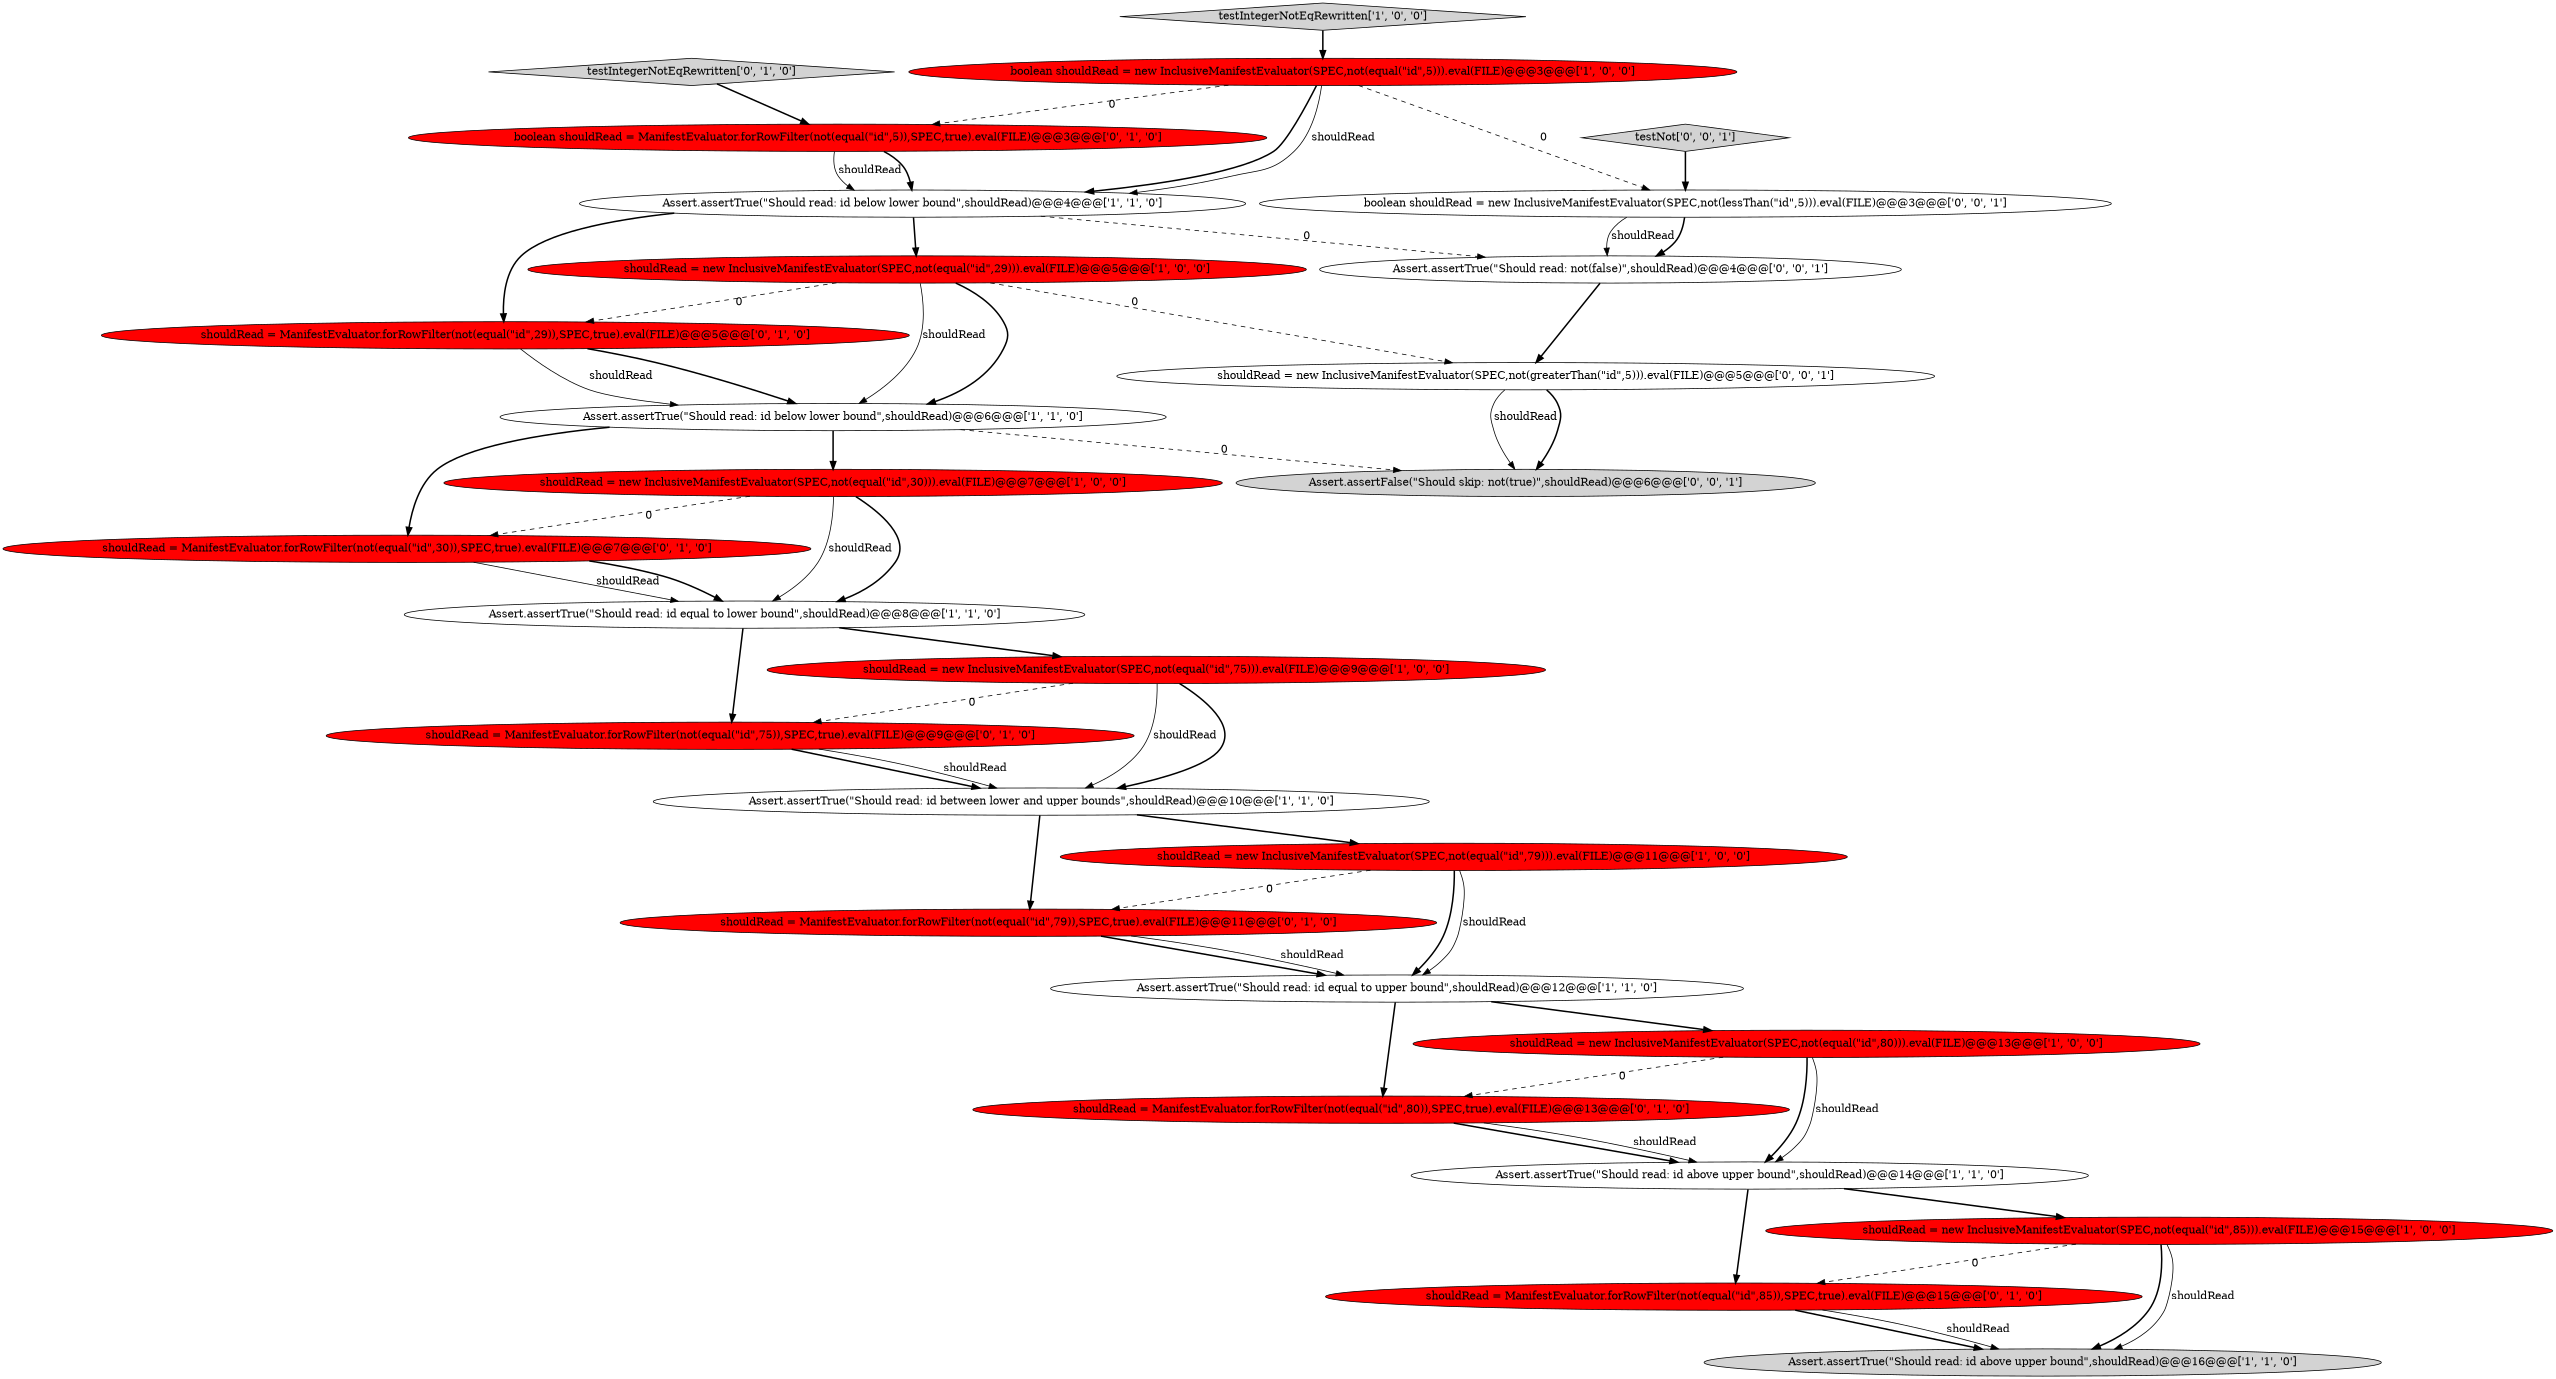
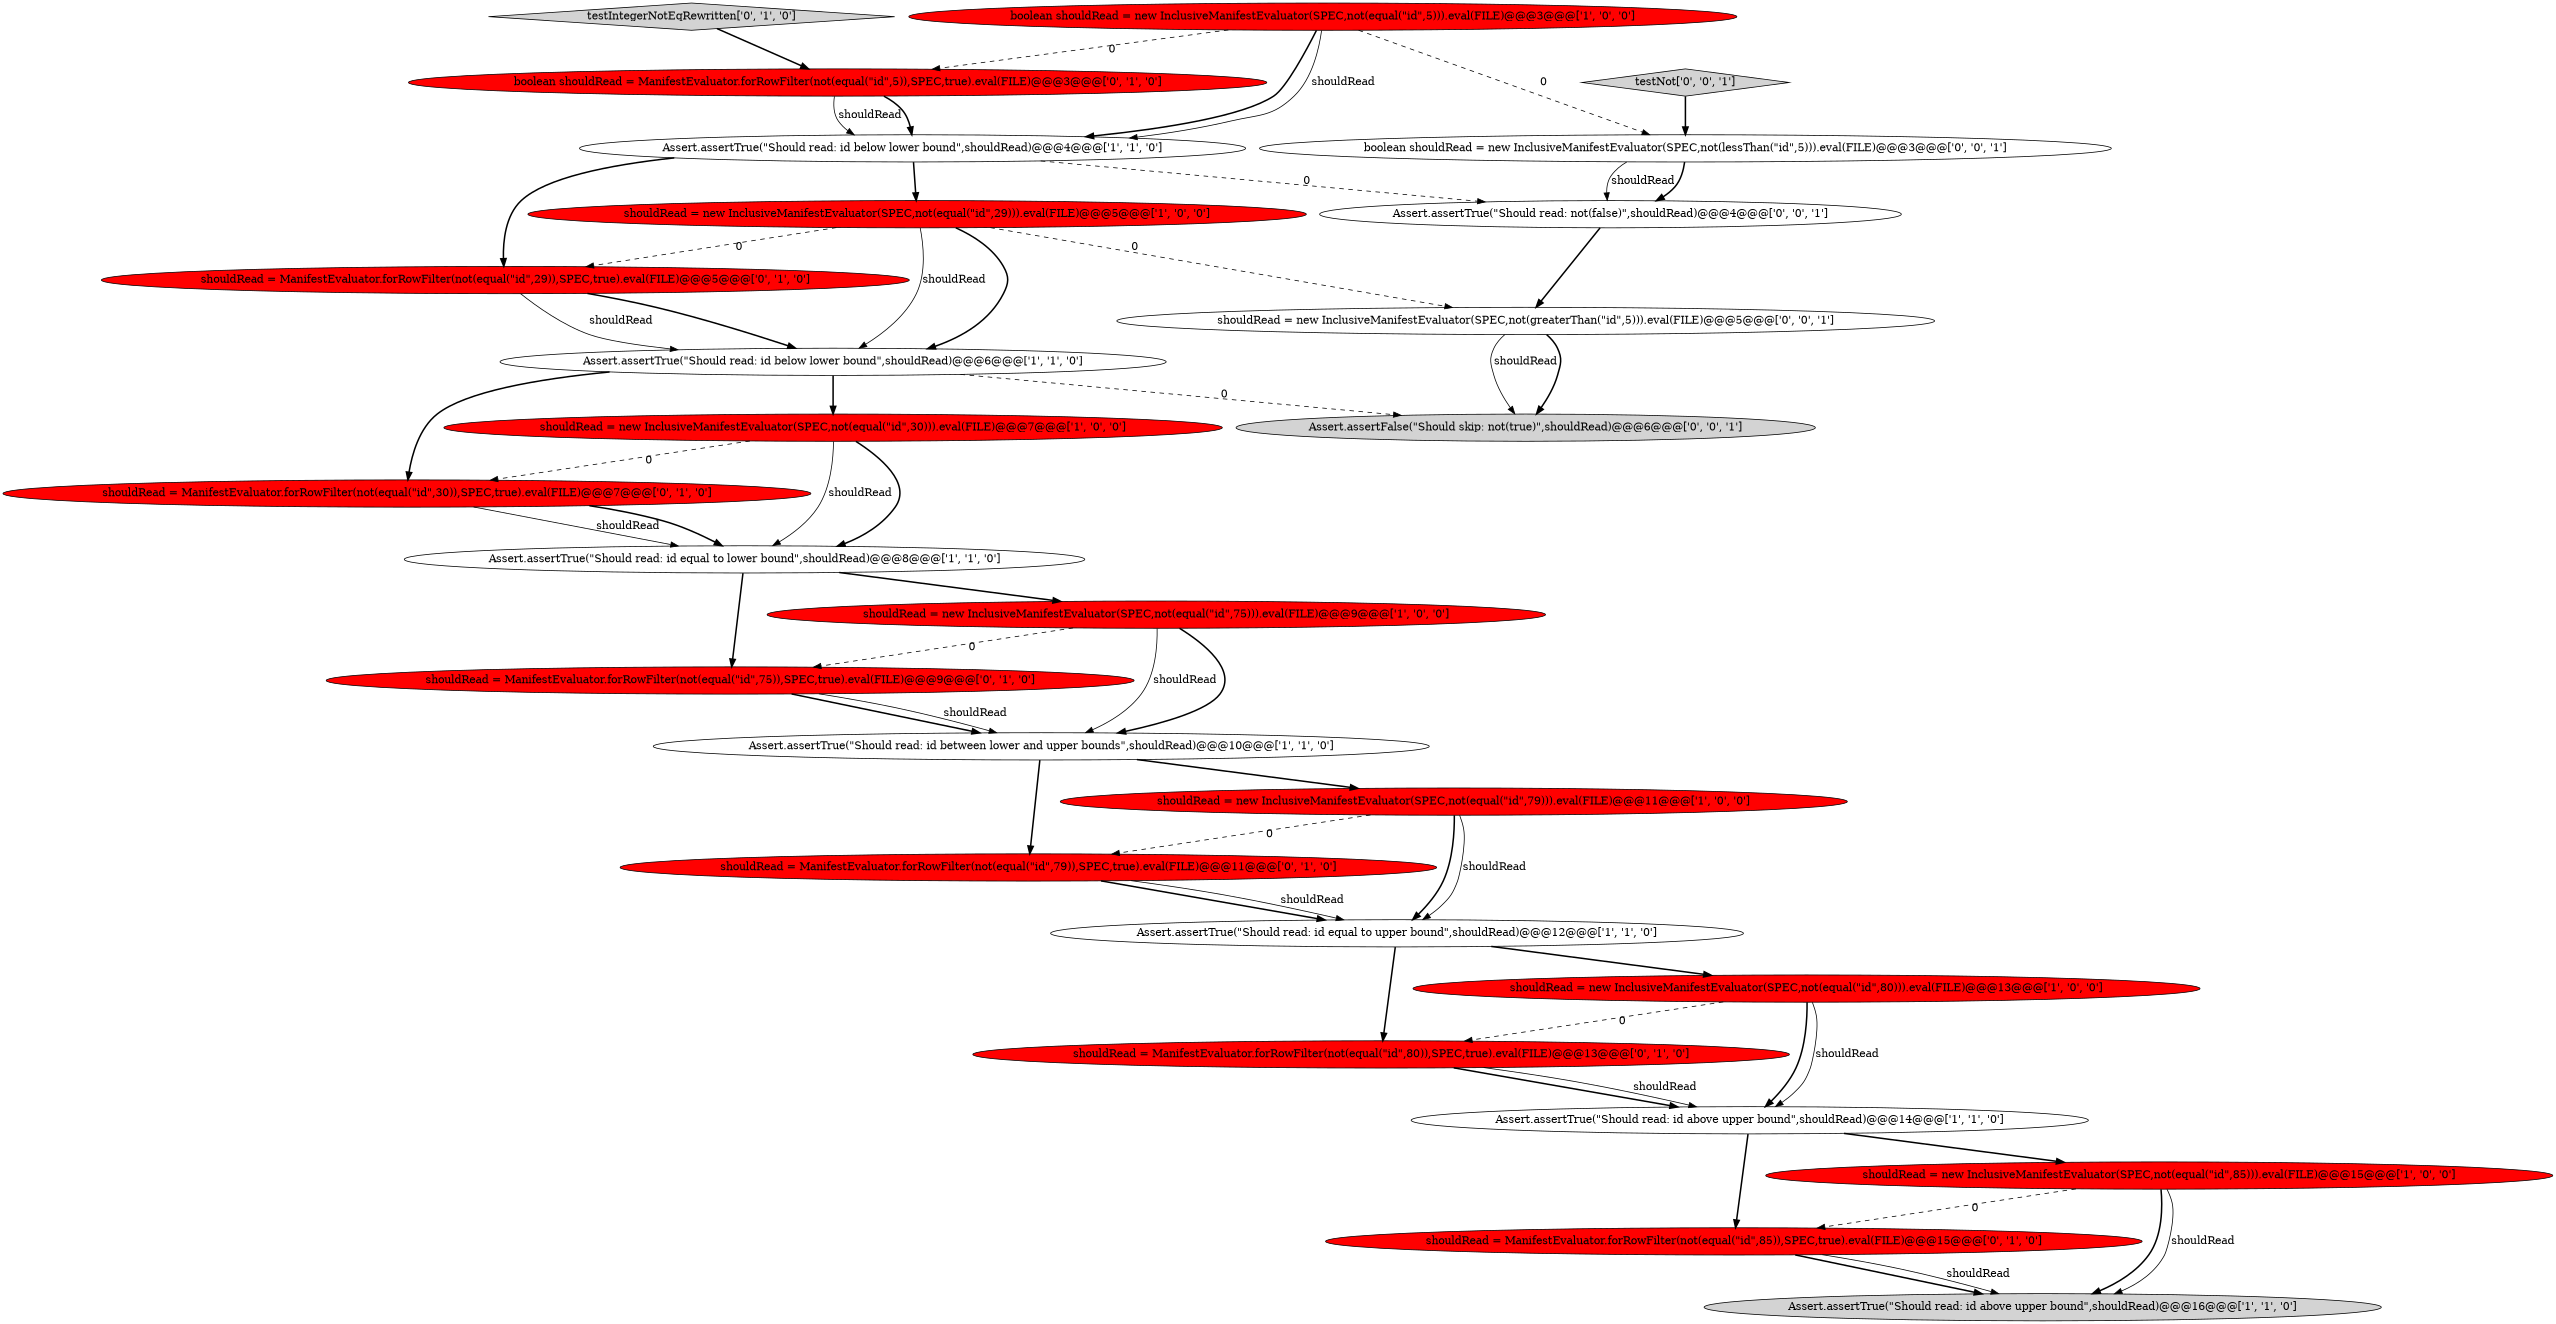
(1323, 17) -> none
